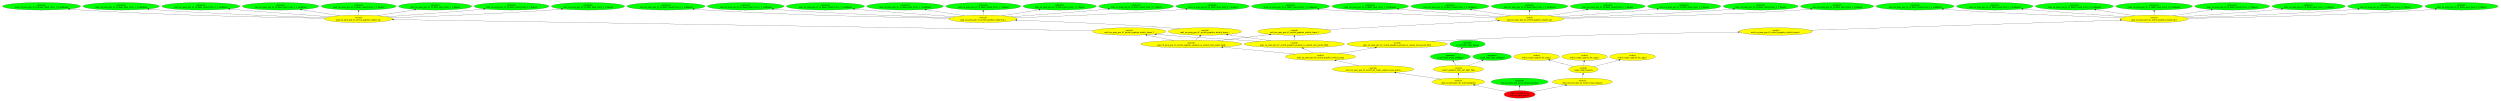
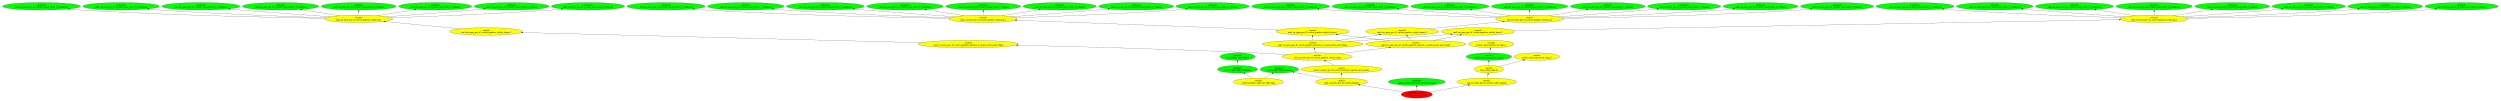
(1537, 57) -> (1489, 57)
(1584, 64) -> (1490, 51)
(1458, 76) -> (1310, 75)
